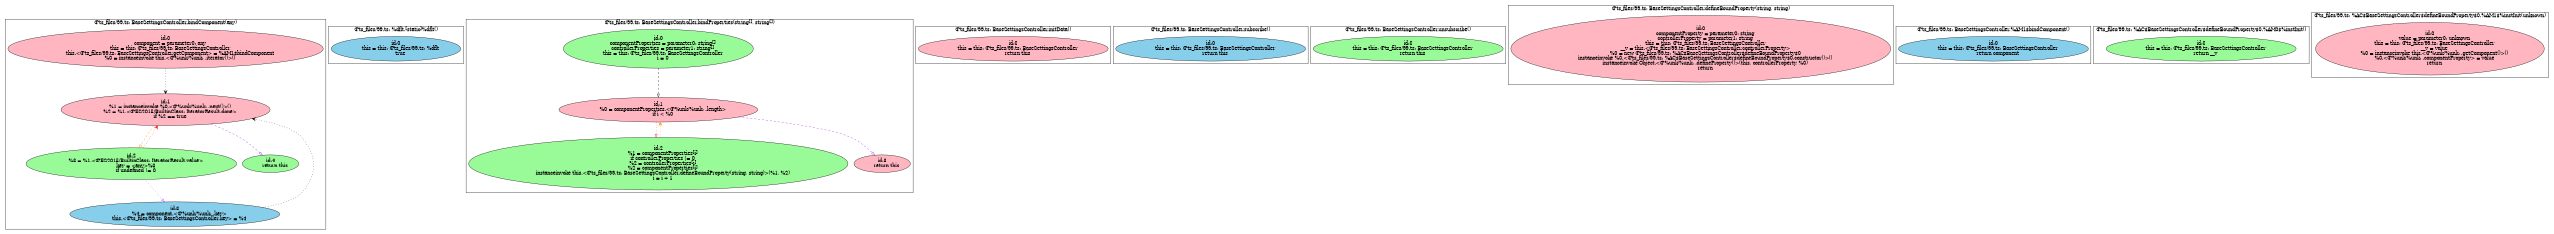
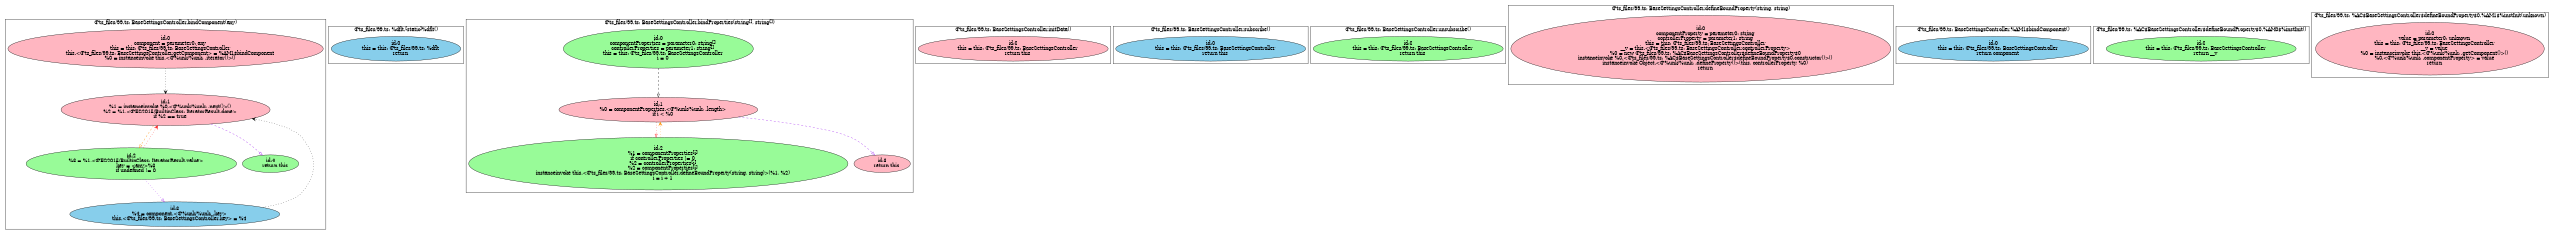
(396, 49) -> (396, 49)
